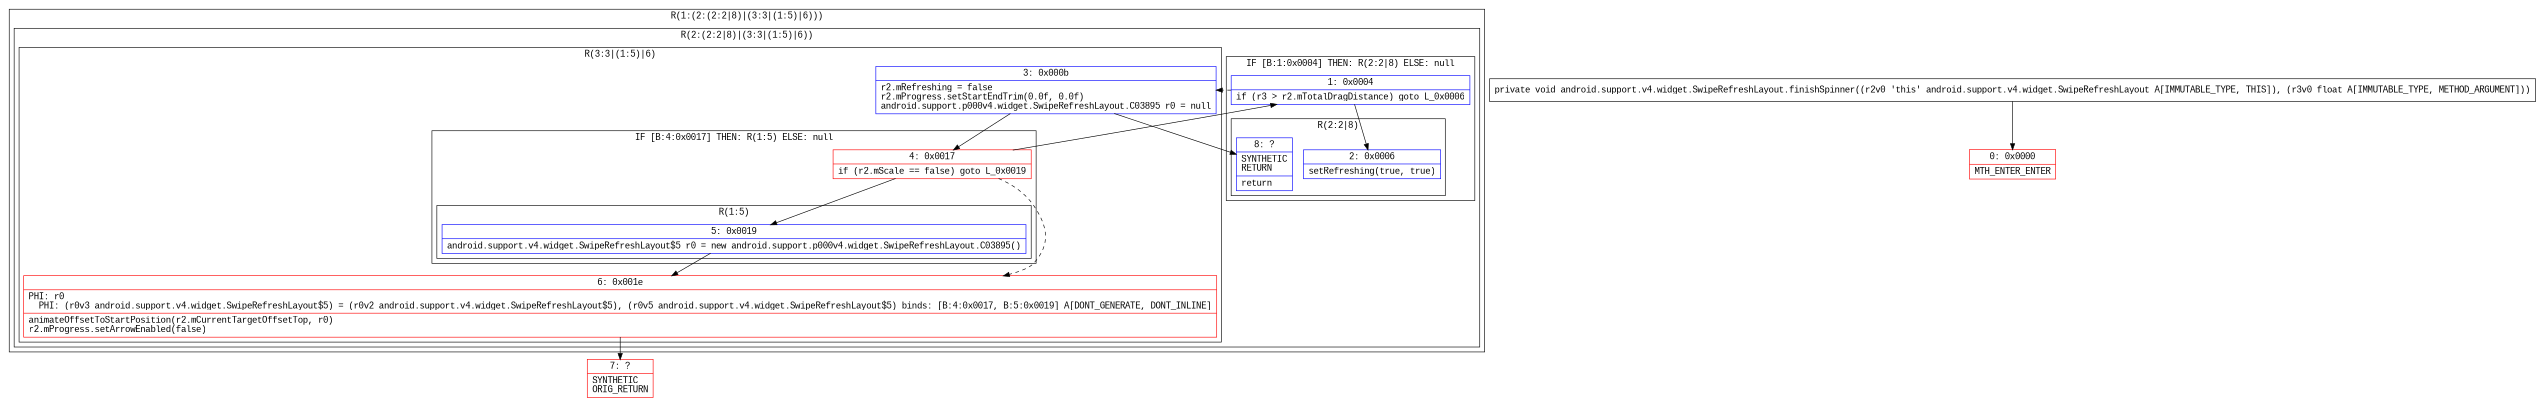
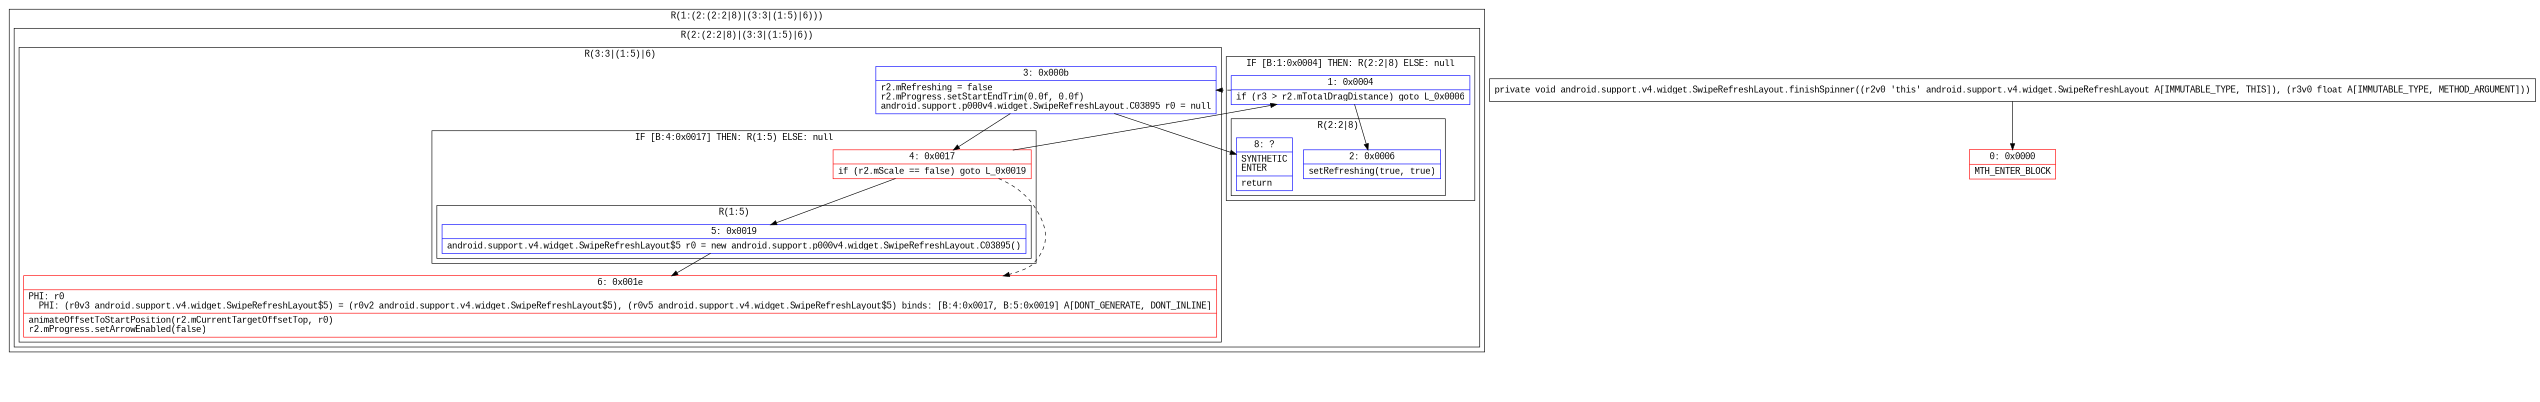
(1257, 168) -> (1254, 168)
(2013, 171) -> (2013, 171)
(620, 378) -> none
